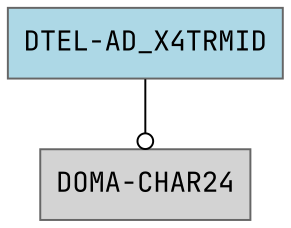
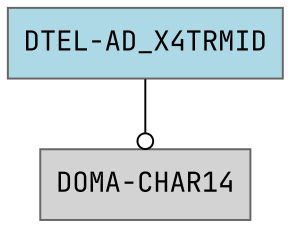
(145, 185) -> (145, 185)
